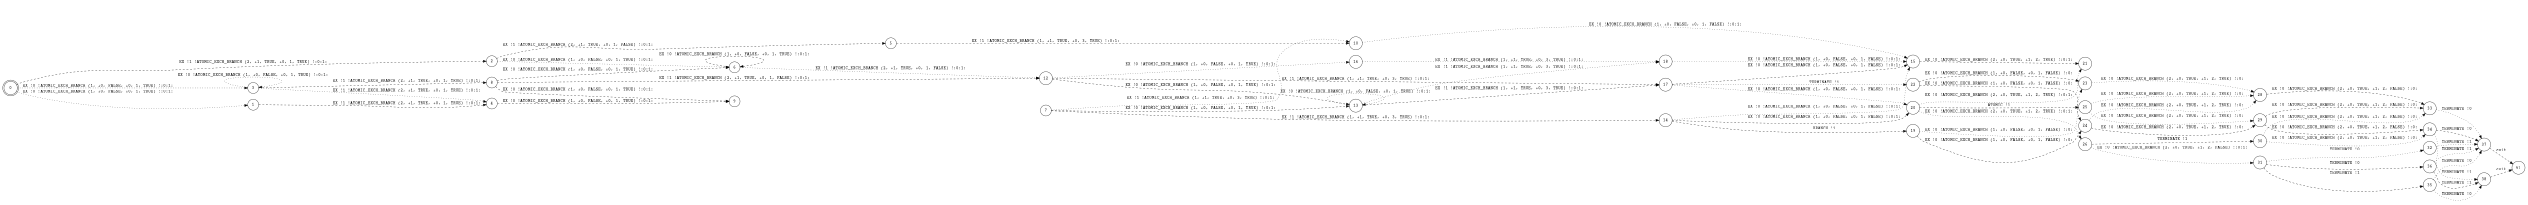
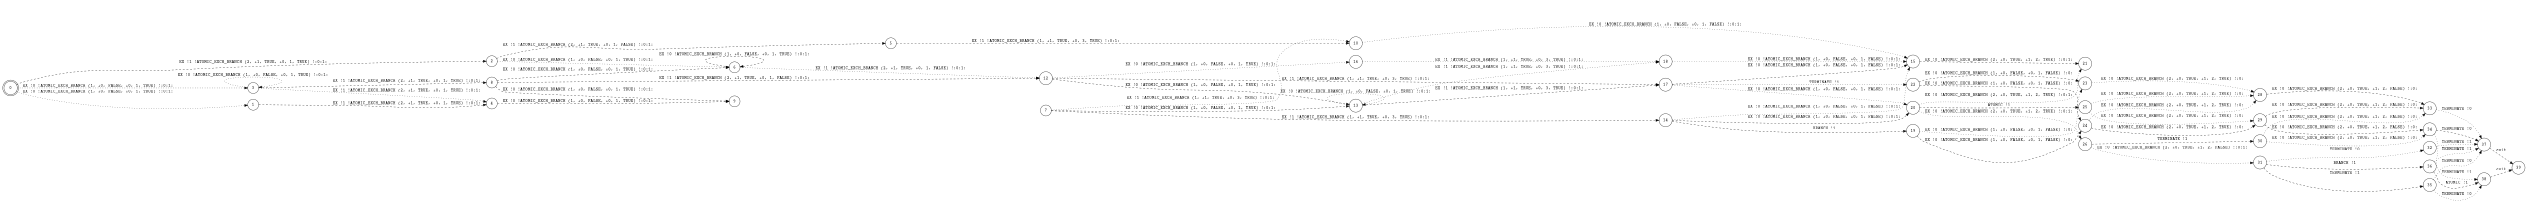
(2345, 163) -> (2345, 163)
(2518, 168) -> (2518, 168)
(2457, 182) -> (2457, 182)
